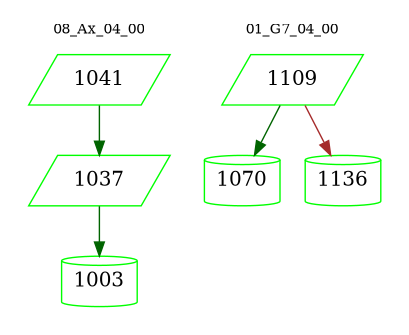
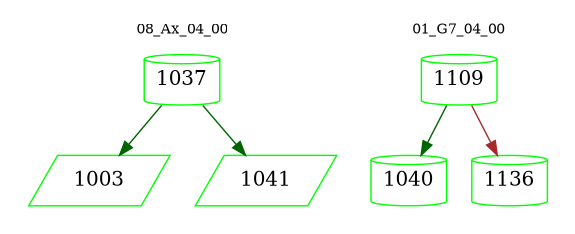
(293, 80) -> (459, 80)
(99, 123) -> (219, 125)
(99, 181) -> (182, 80)
(242, 181) -> (409, 181)
(99, 281) -> (99, 181)
